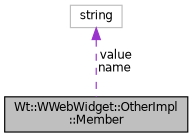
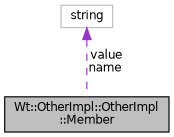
(96, 114) -> (87, 114)
